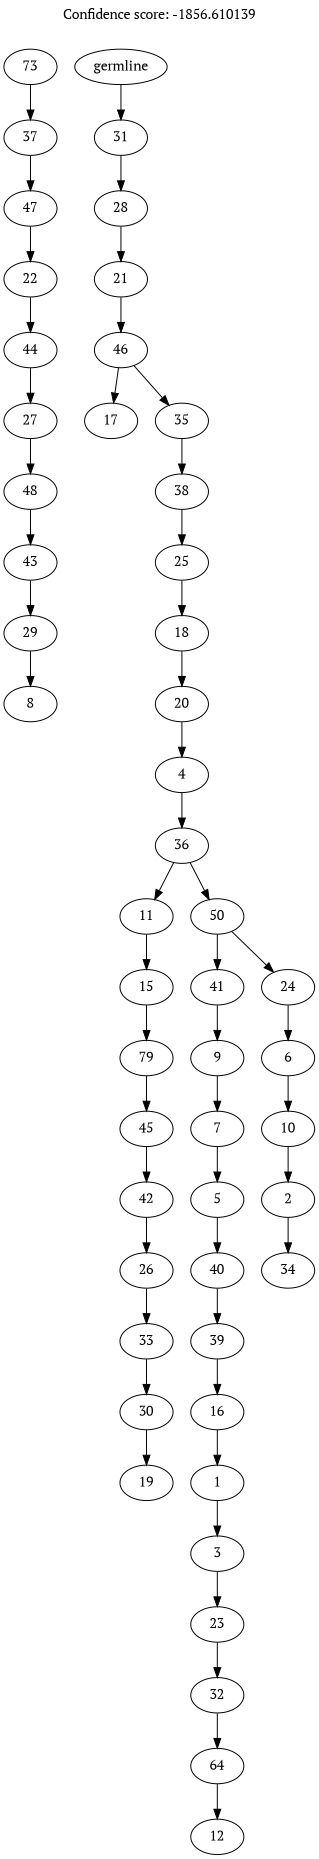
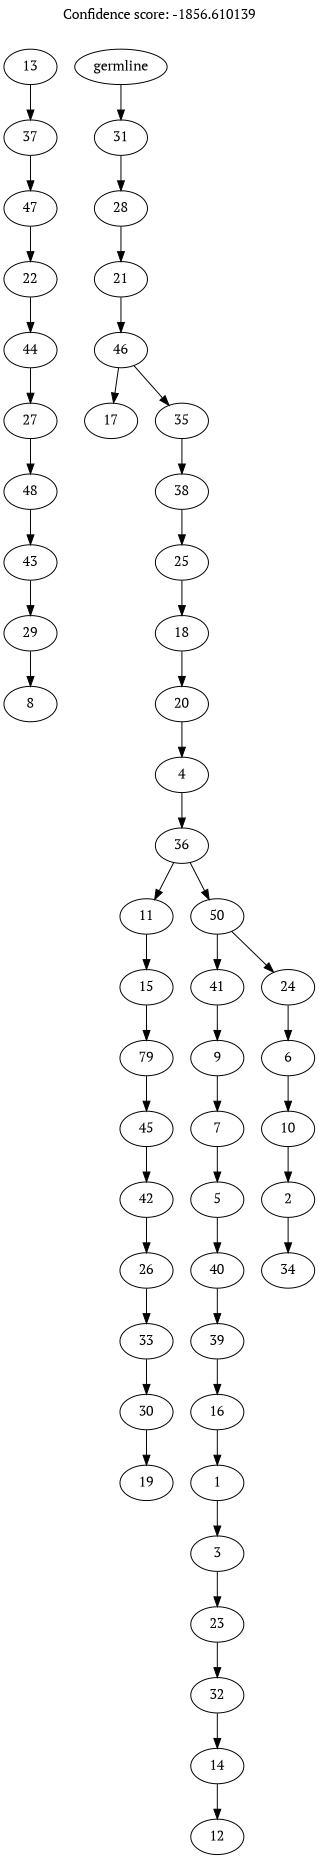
(30, 67) -> (30, 67)
(217, 1766) -> (217, 1766)
